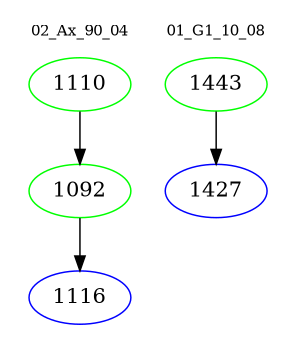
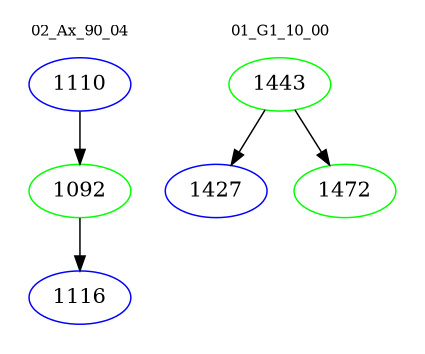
(216, 32) -> (281, 32)
(80, 84) -> (80, 84)
none -> (345, 191)
